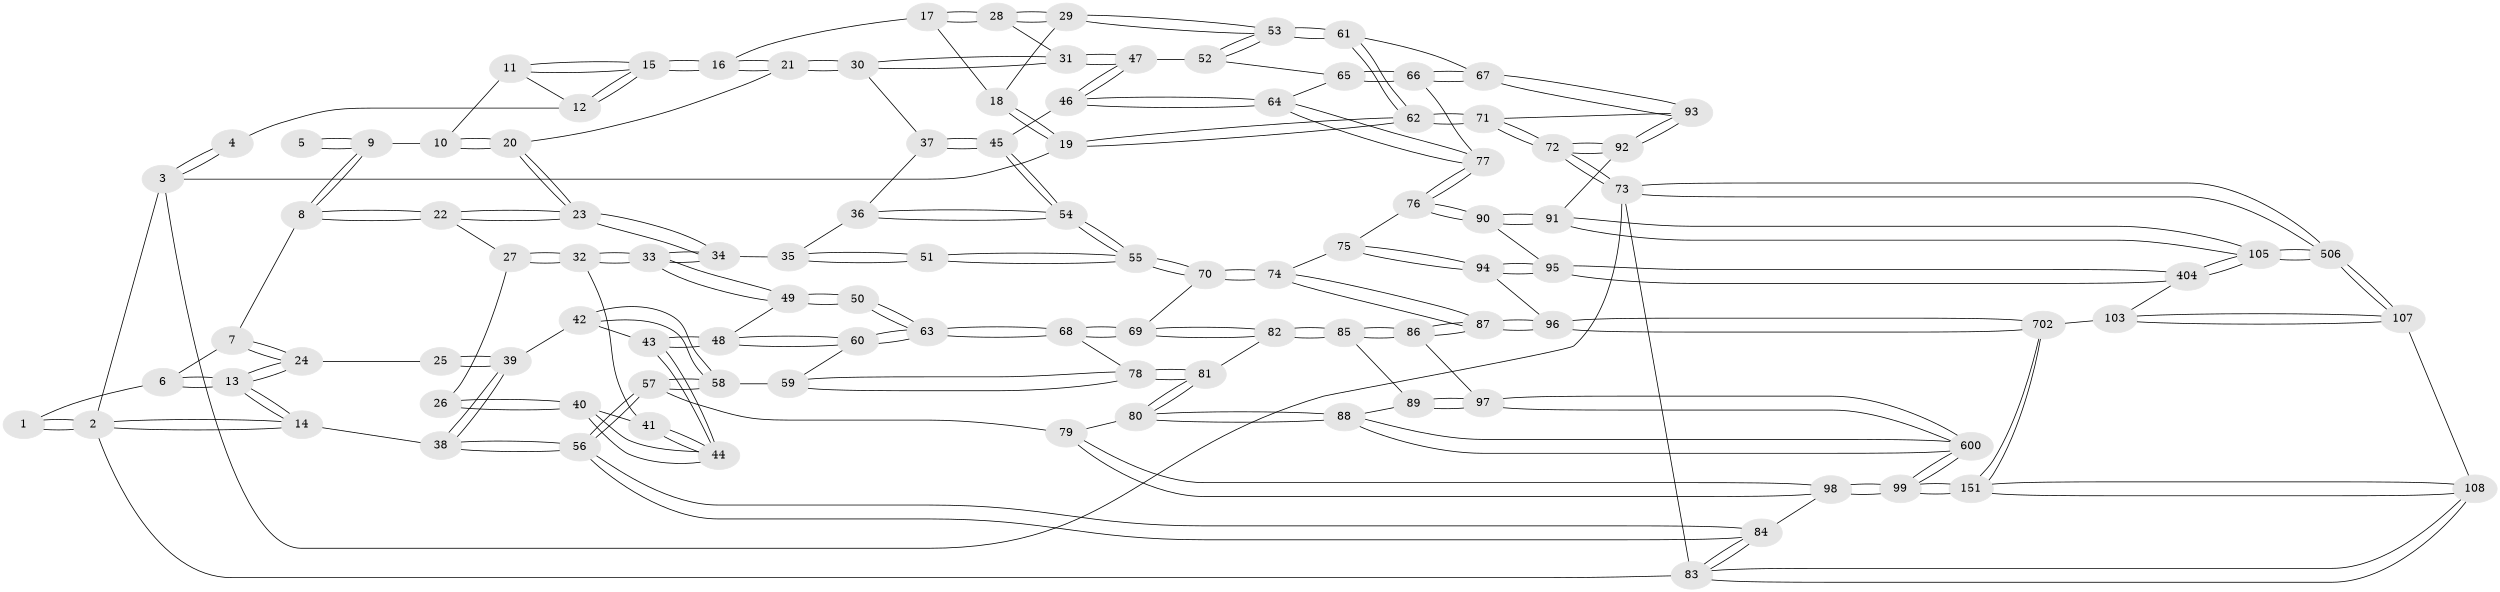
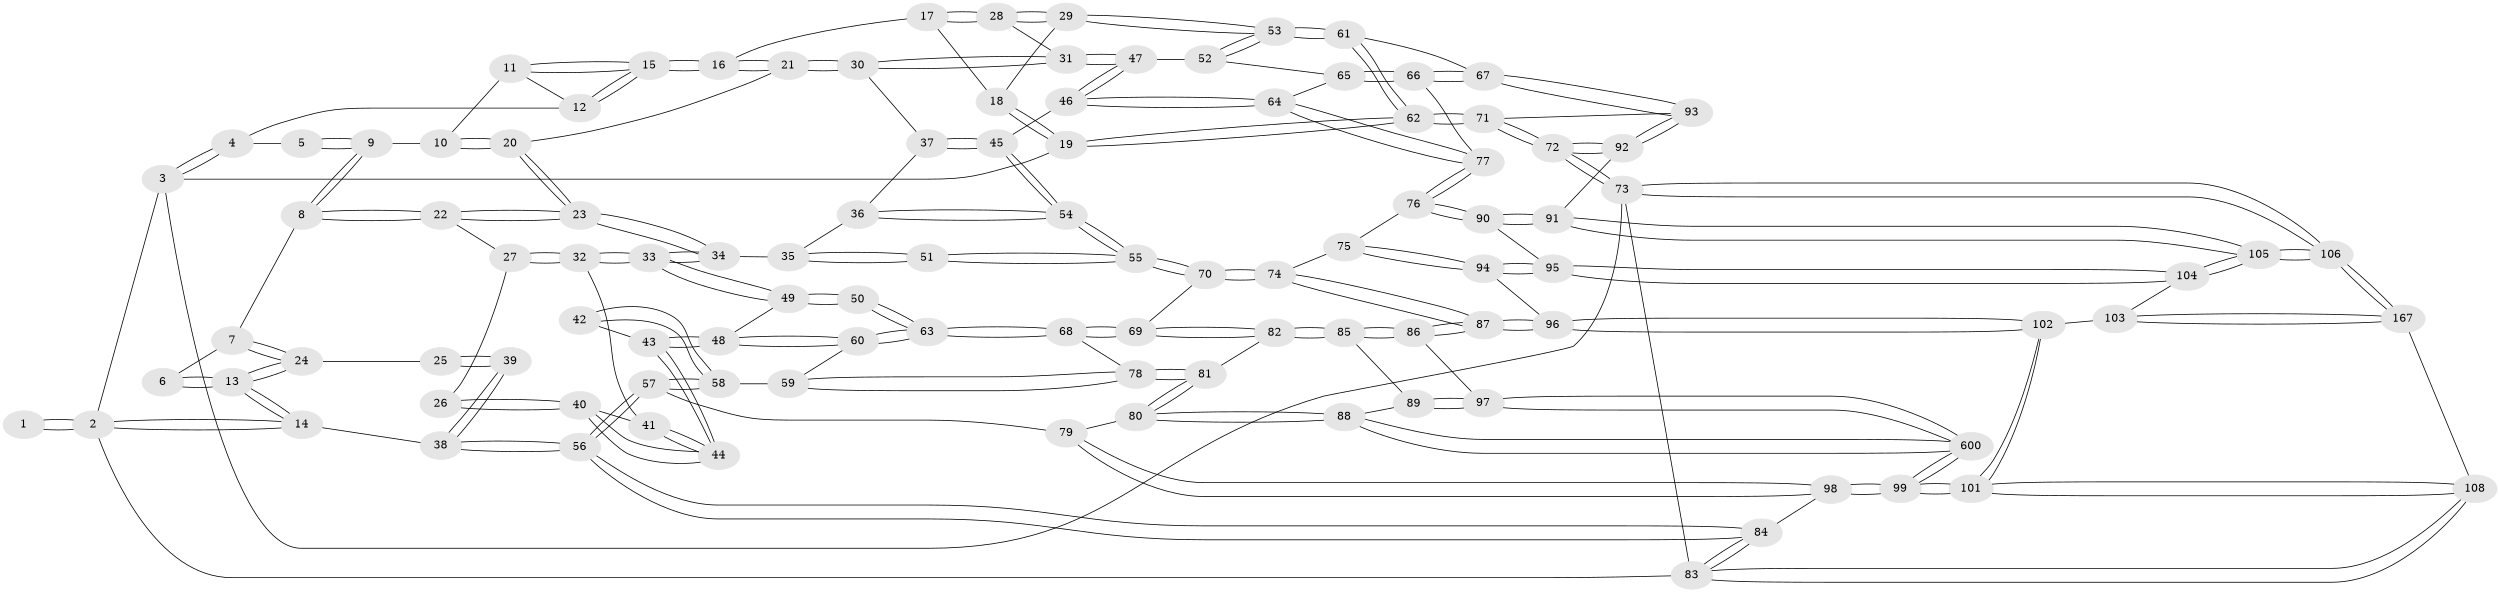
none -> (267, 144)
(2331, 255) -> (2331, 255)
(2187, 276) -> (2187, 276)
(2403, 319) -> (2403, 319)
(2043, 325) -> (2043, 325)
(545, 341) -> none
(91, 398) -> none
(1971, 489) -> (1971, 489)
